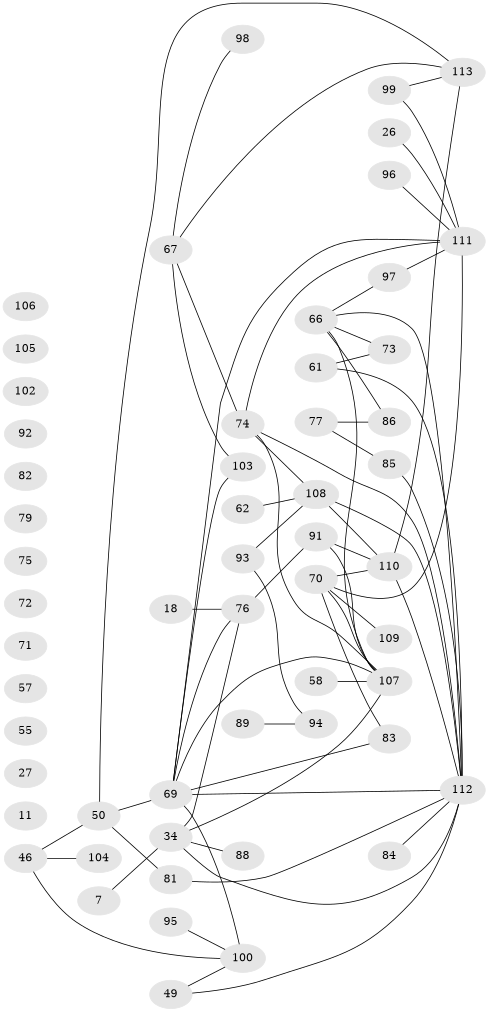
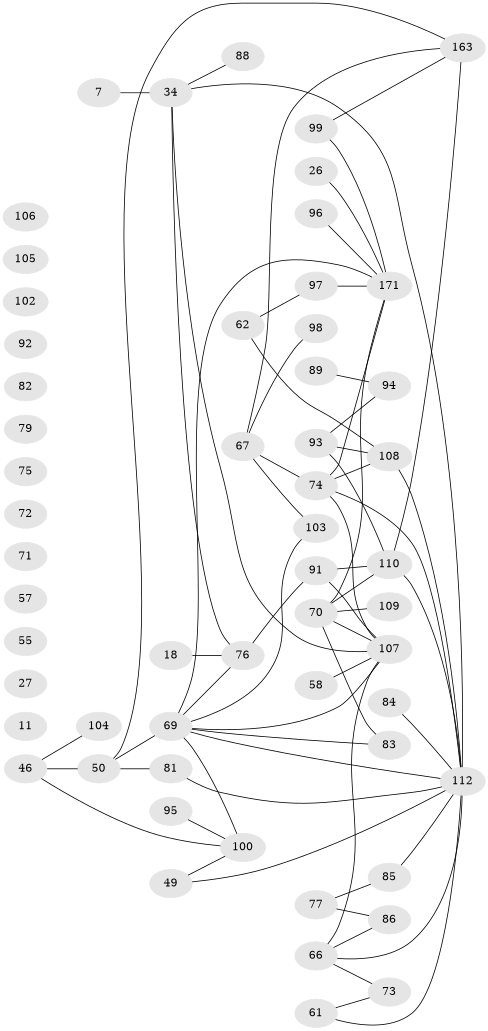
(463, 72) -> (463, 48)
(463, 241) -> (389, 286)
(353, 299) -> (280, 306)
(353, 530) -> (356, 493)
